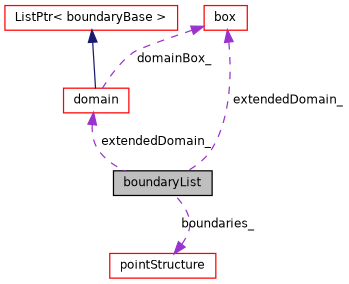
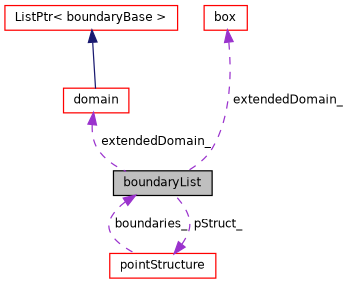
(140, 49) -> none
(216, 224) -> (216, 224)
none -> (110, 231)
